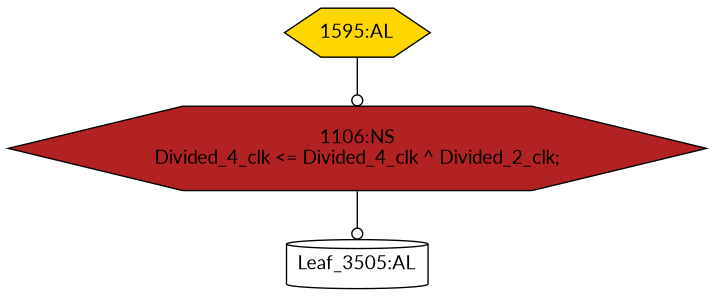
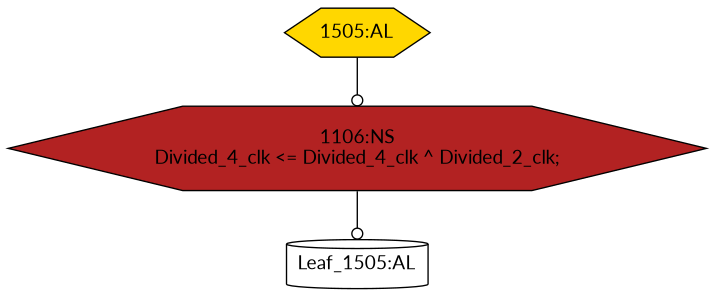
(357, 33) -> (357, 33)
(357, 264) -> (357, 264)
